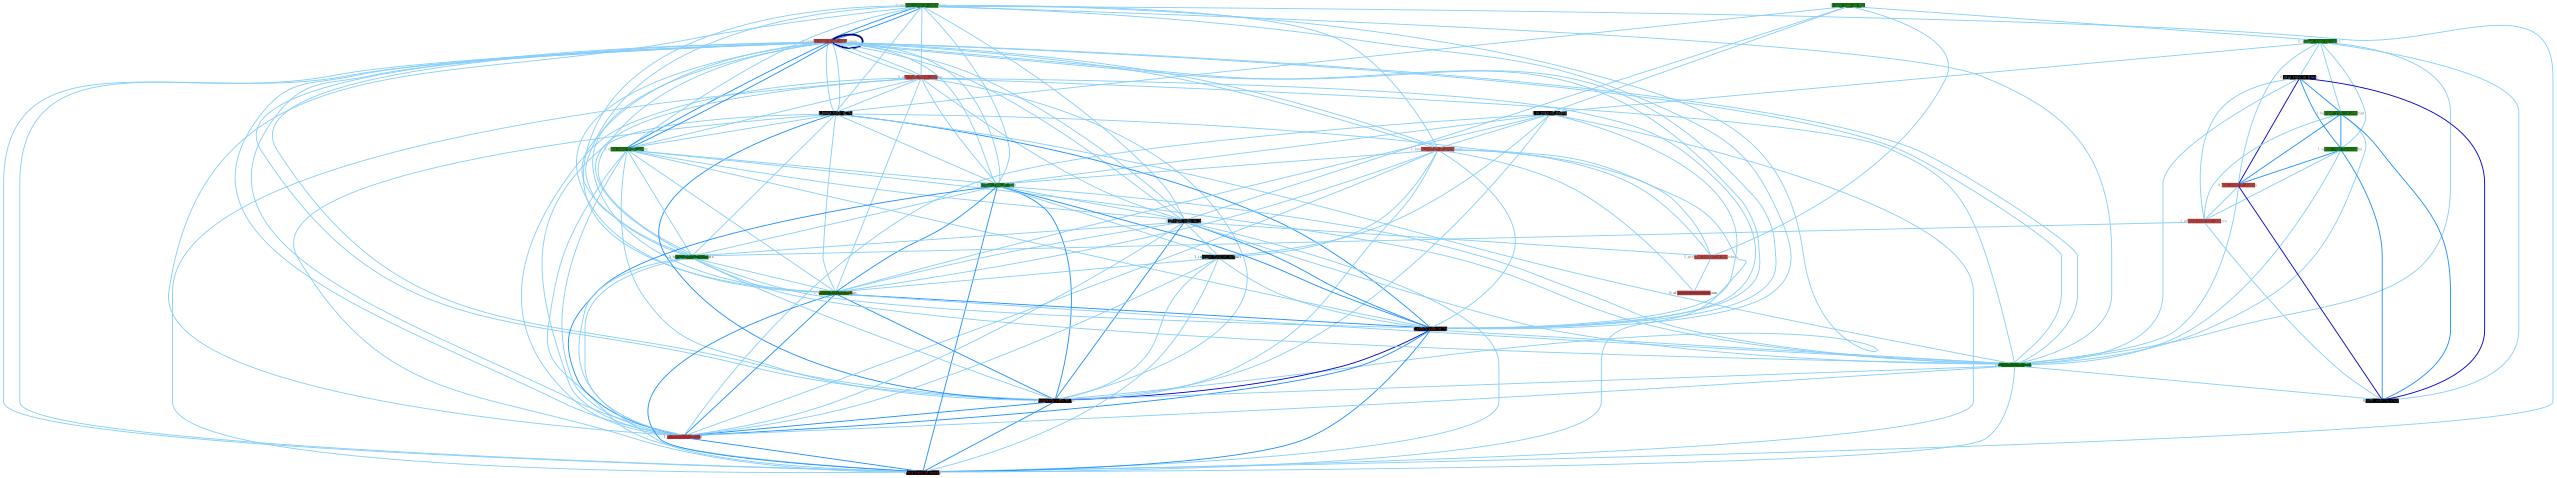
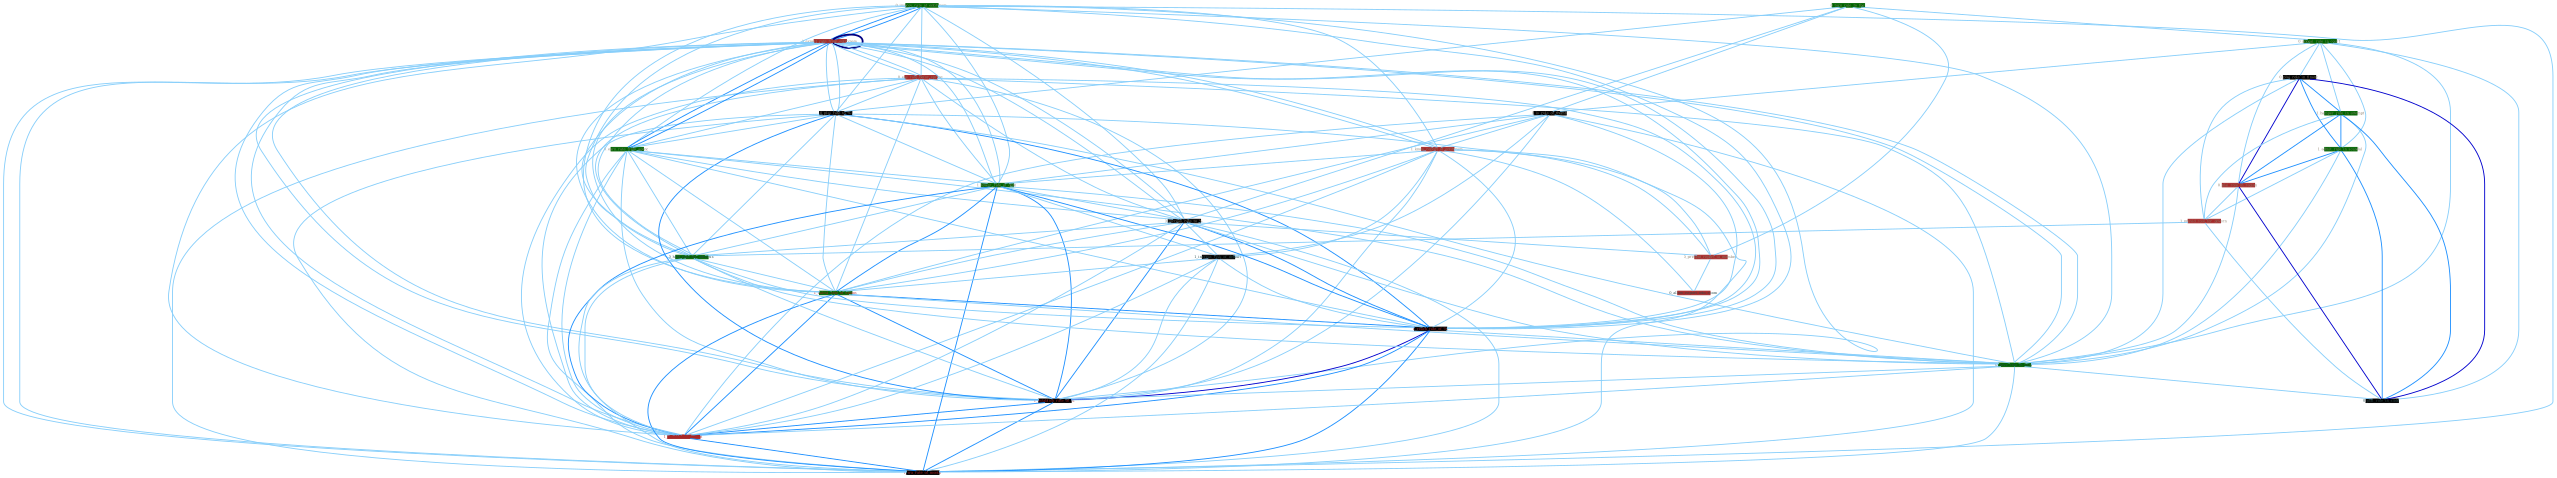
(2300, 77) -> (2300, 77)
(836, 113) -> (836, 113)
